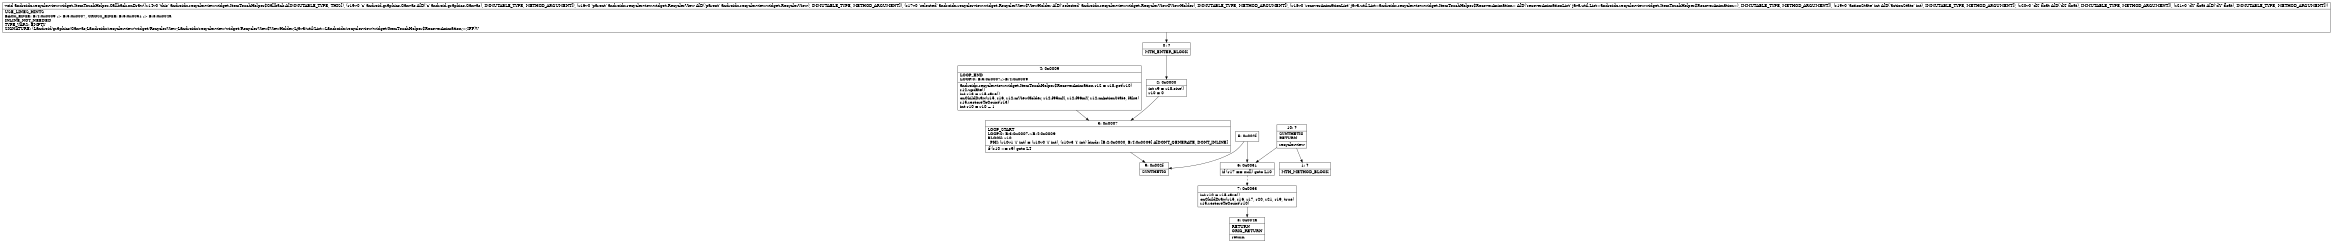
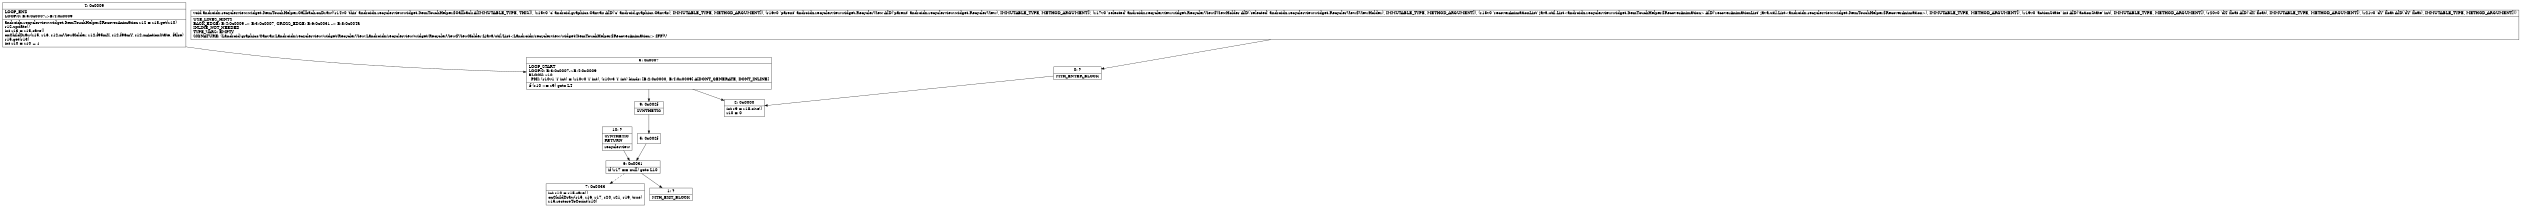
(985, 103) -> (17, 40)
(1146, 108) -> (707, 94)
(1299, 154) -> (651, 180)
(1211, 162) -> (649, 123)
(1305, 172) -> (671, 198)
(1247, 229) -> none
